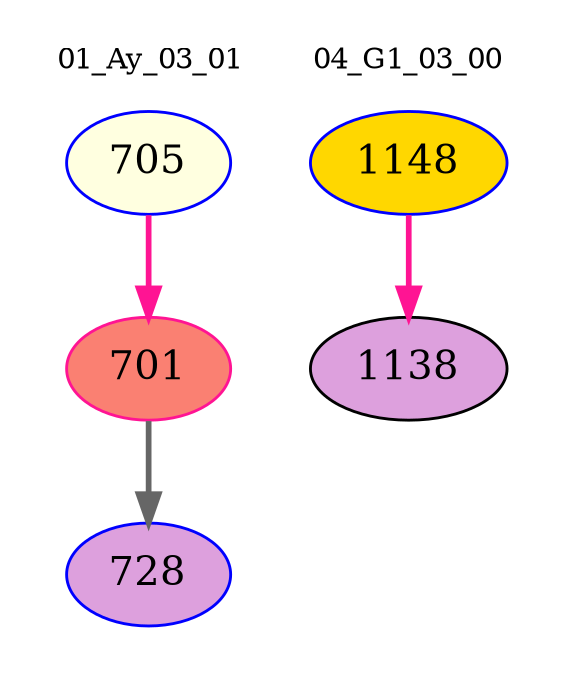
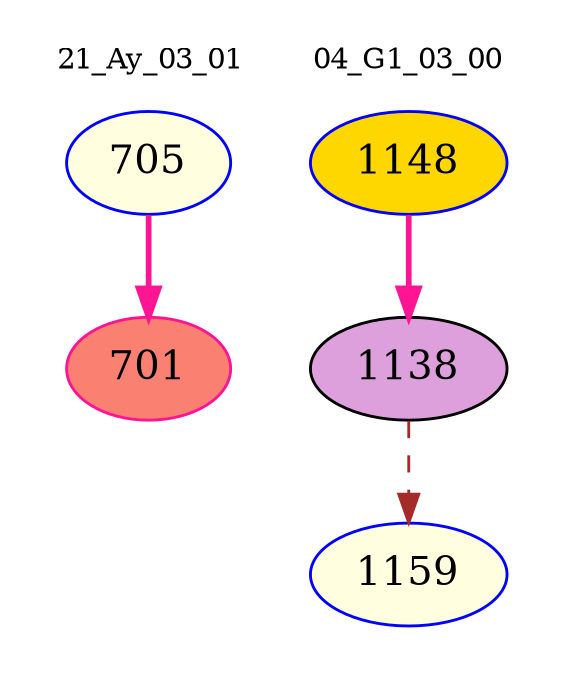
(150, 61) -> (150, 61)
(149, 575) -> none
none -> (409, 575)
